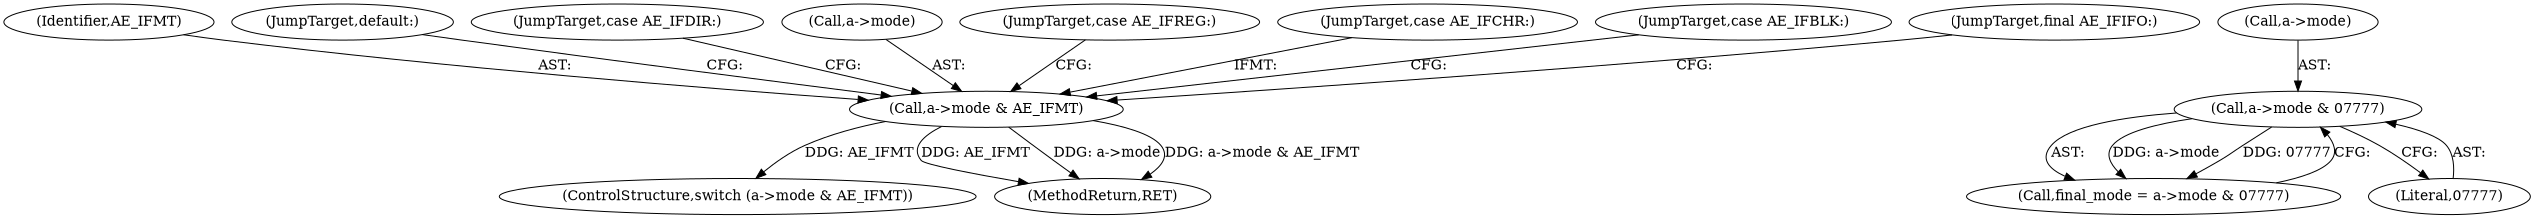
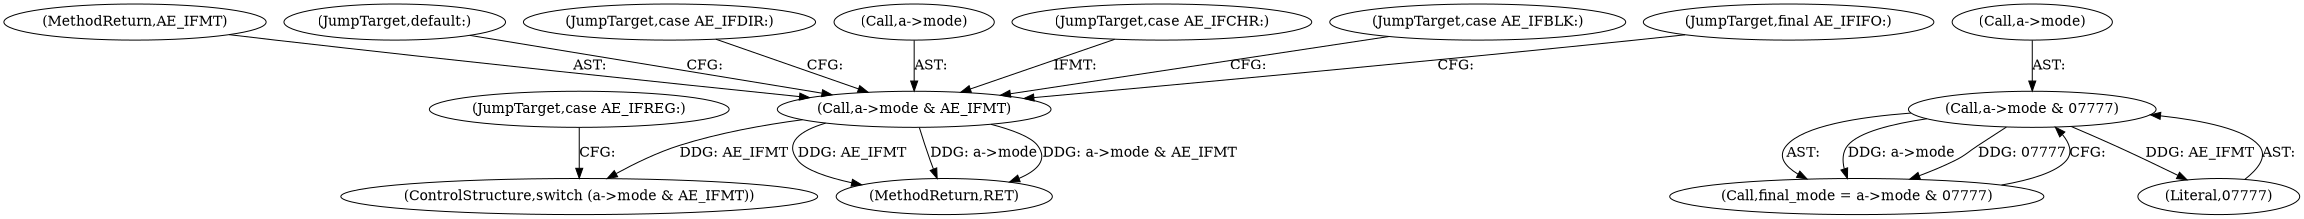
(109, 22) -> (135, 22)
(1052, 63) -> (579, 148)
(2422, 153) -> (2200, 153)
